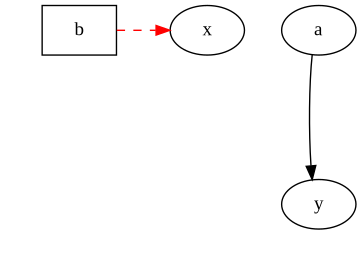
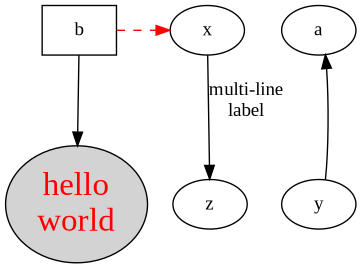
(310, 110) -> (328, 124)
none -> (77, 204)
none -> (210, 204)
